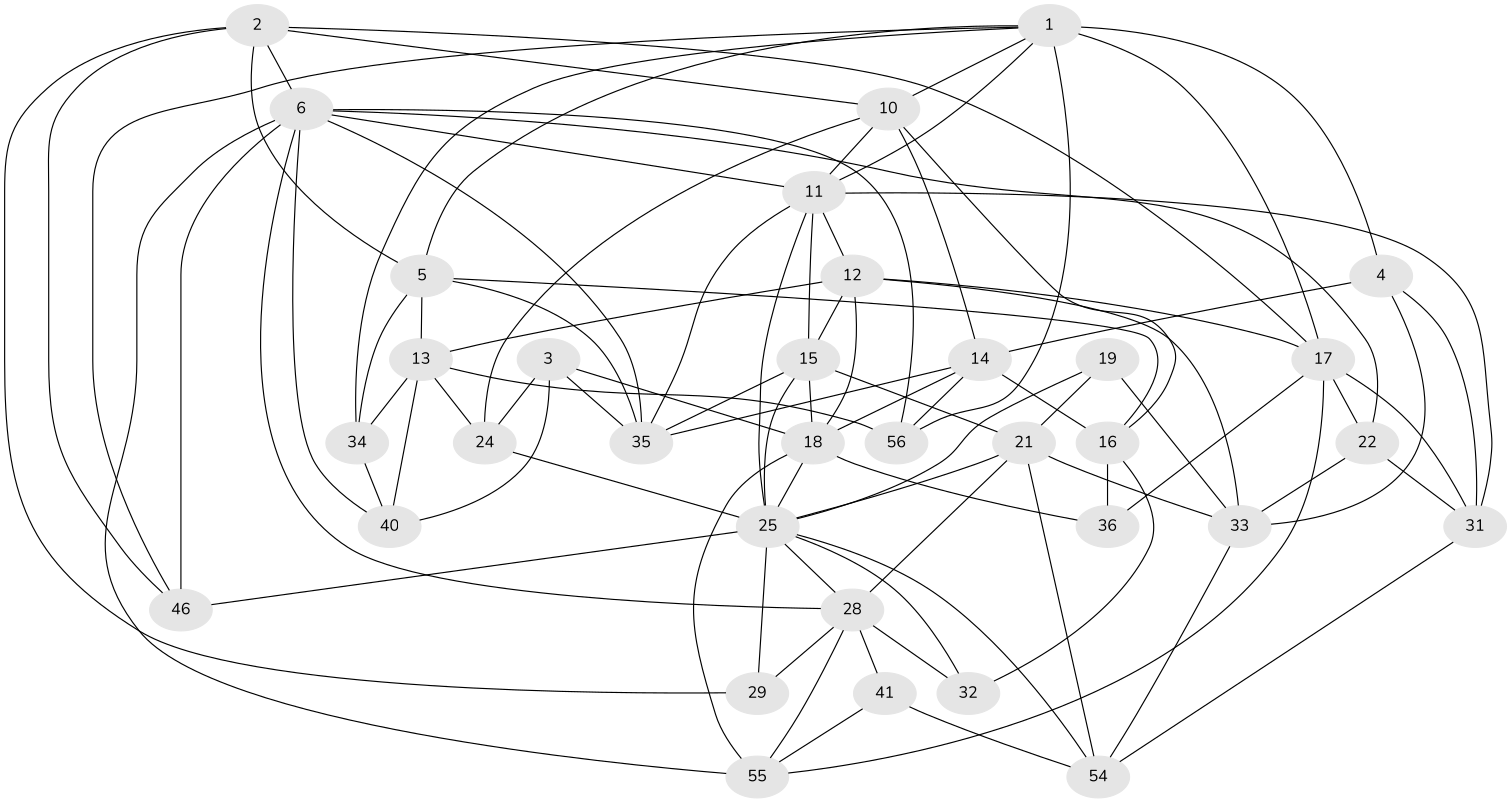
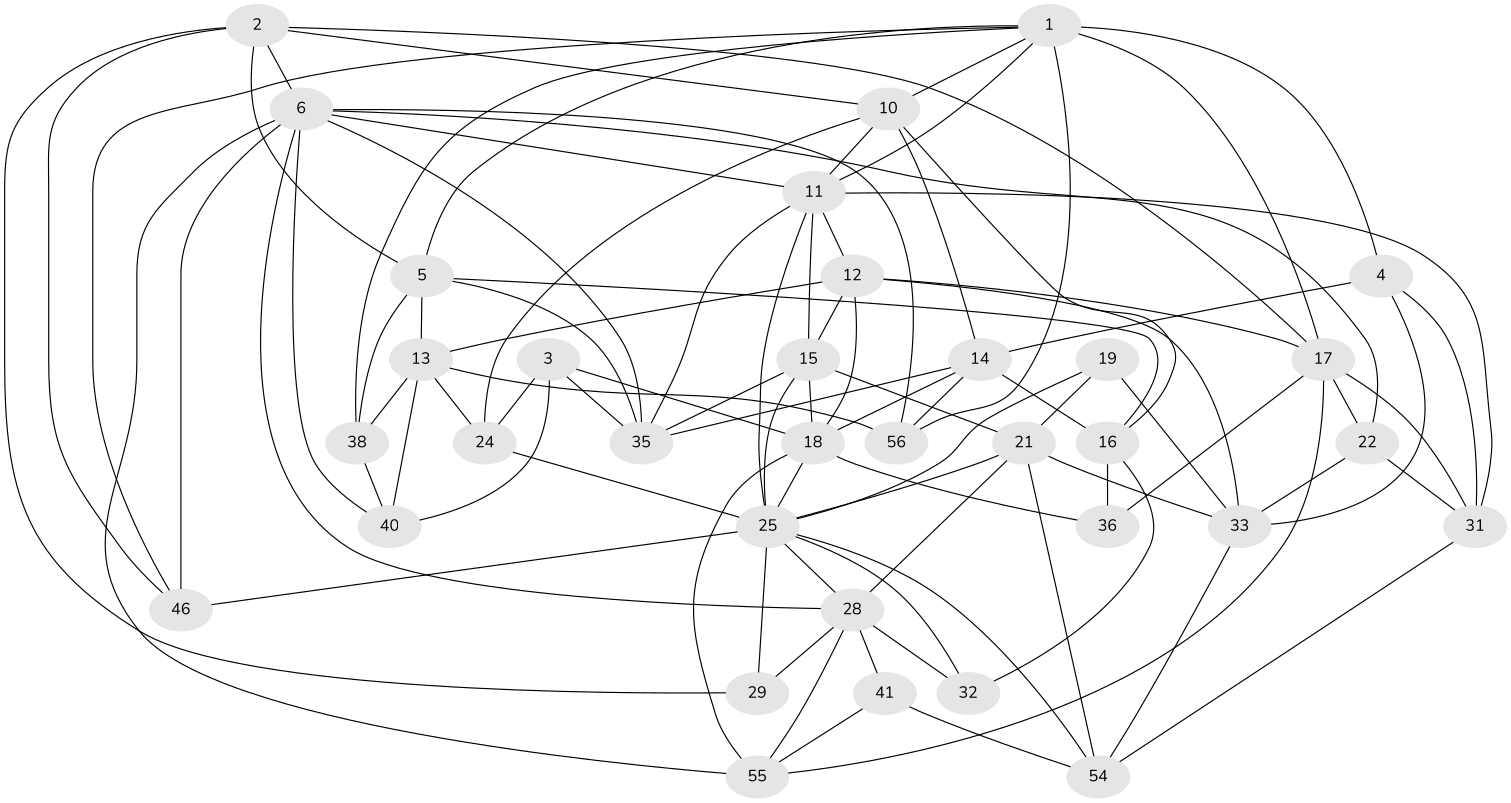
(357, 443) -> (357, 443)
